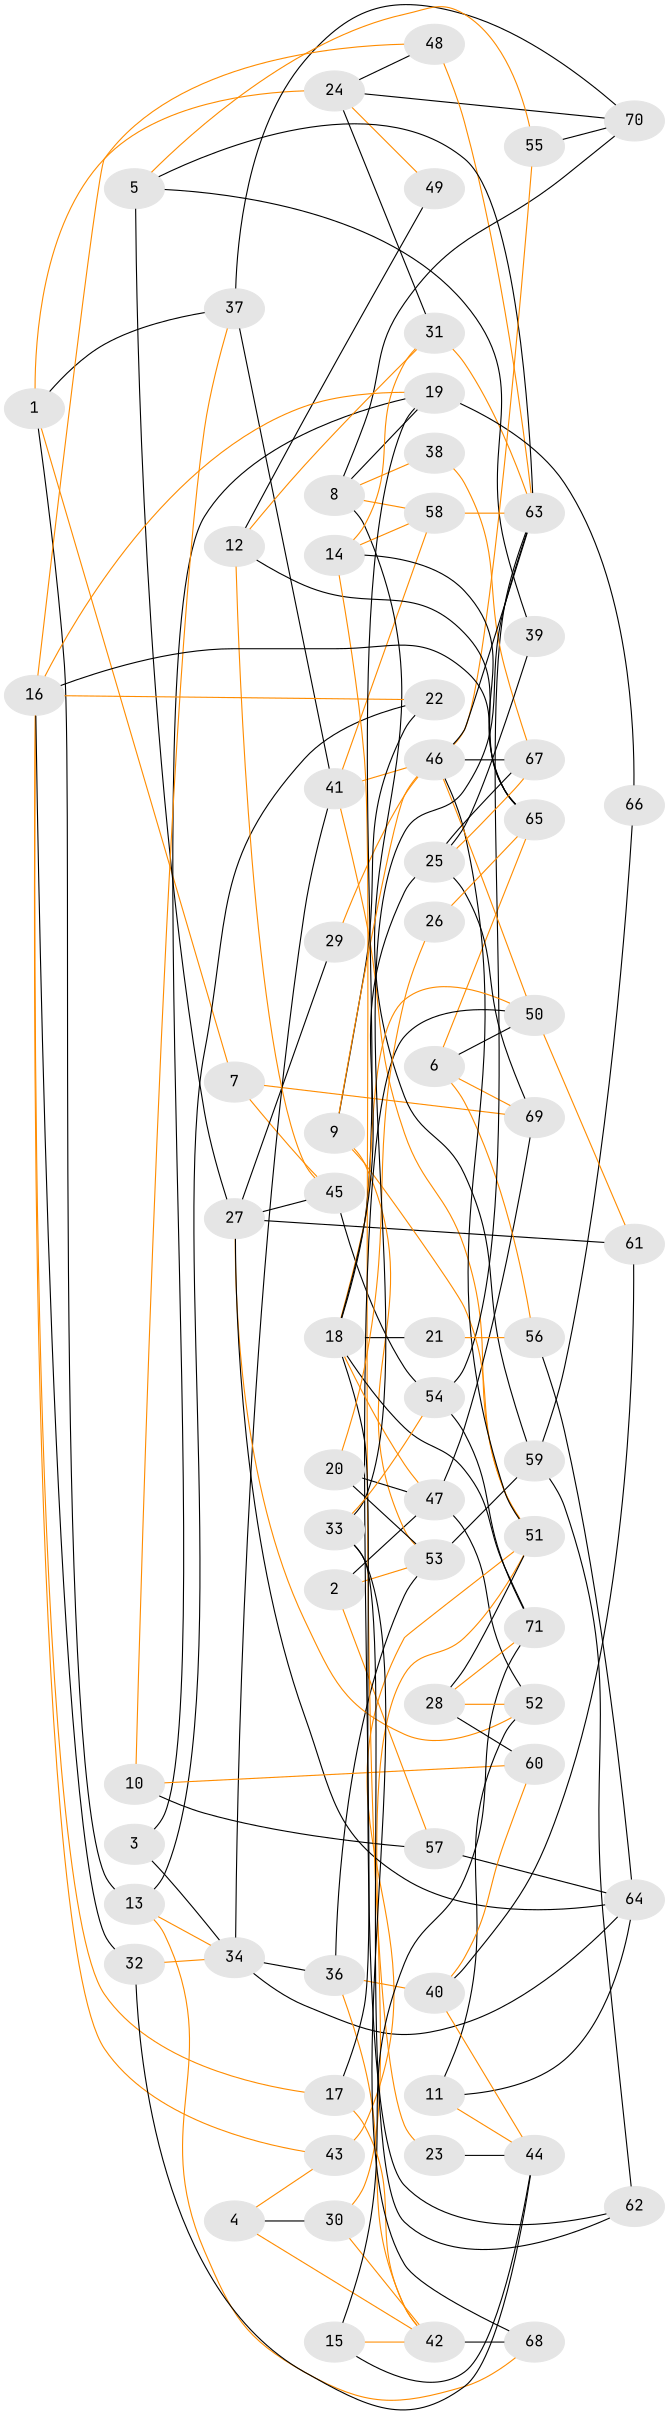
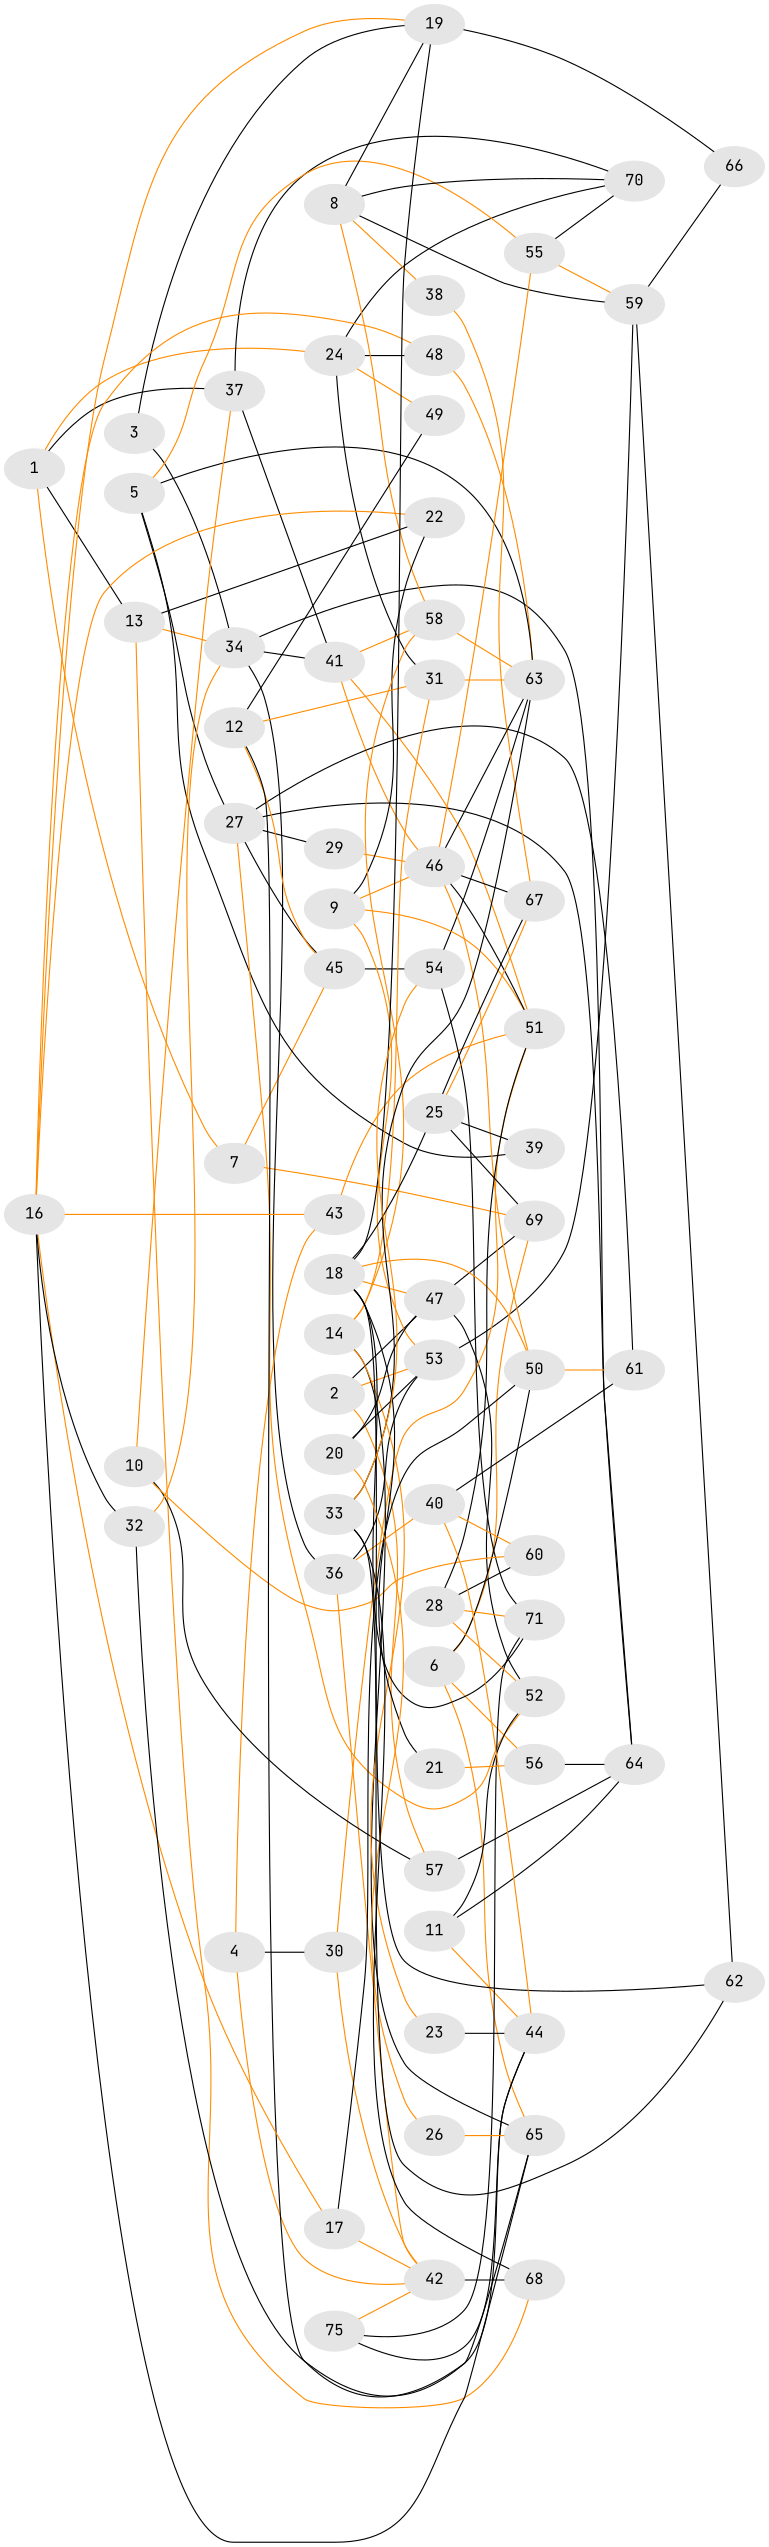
none -> (585, 279)
(334, 2342) -> (334, 2331)
